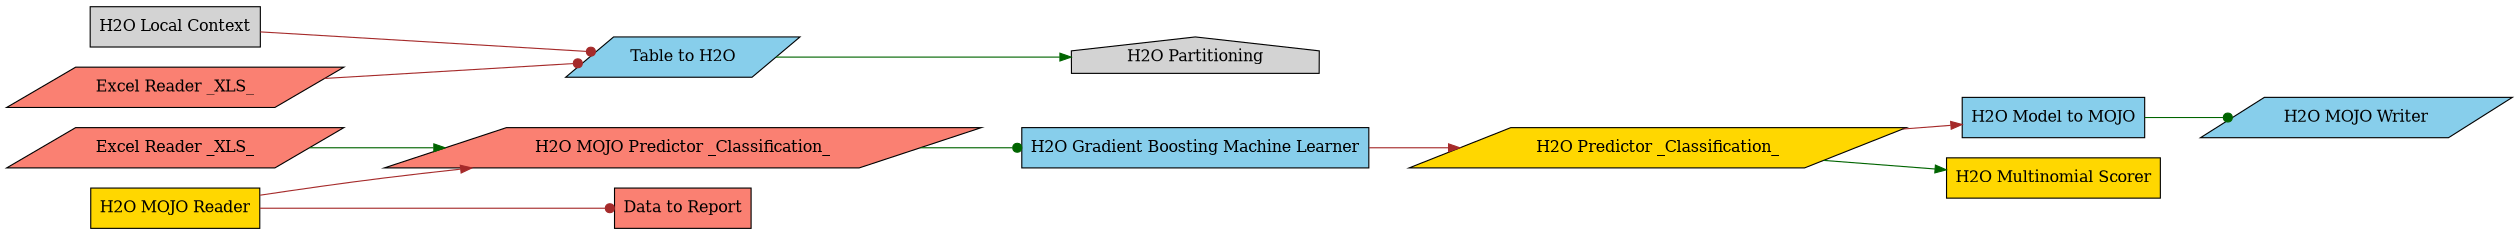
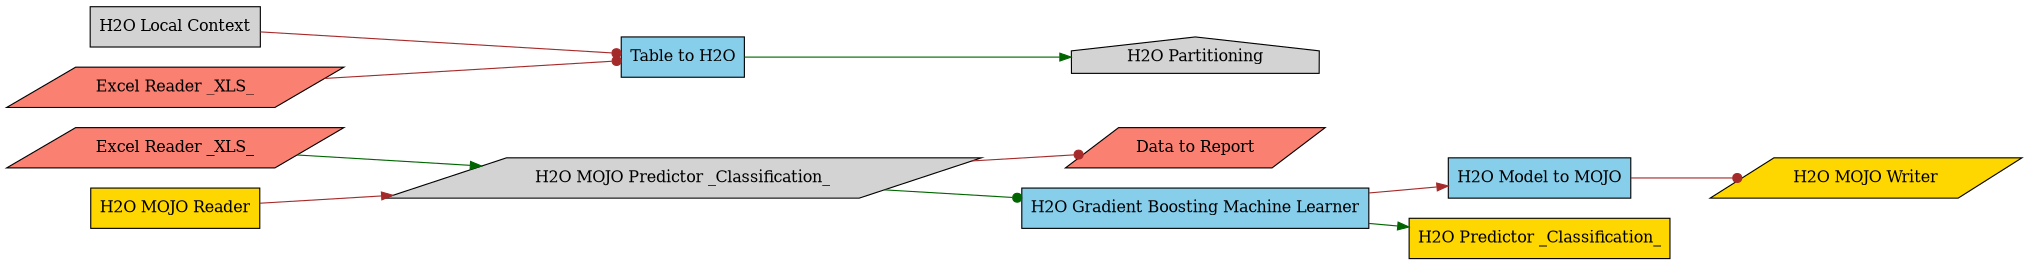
(683, 57) -> (683, 57)
(2184, 118) -> (1682, 178)
(2356, 118) -> (1866, 178)
(1927, 127) -> (1403, 190)
(683, 148) -> (683, 178)
(1409, 148) -> (1383, 225)
(1658, 148) -> (1540, 238)
(2053, 178) -> none
(433, 208) -> (1023, 158)
(683, 208) -> (1195, 148)
